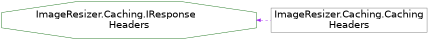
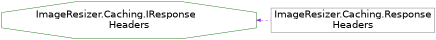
(349, 20) -> (353, 20)
